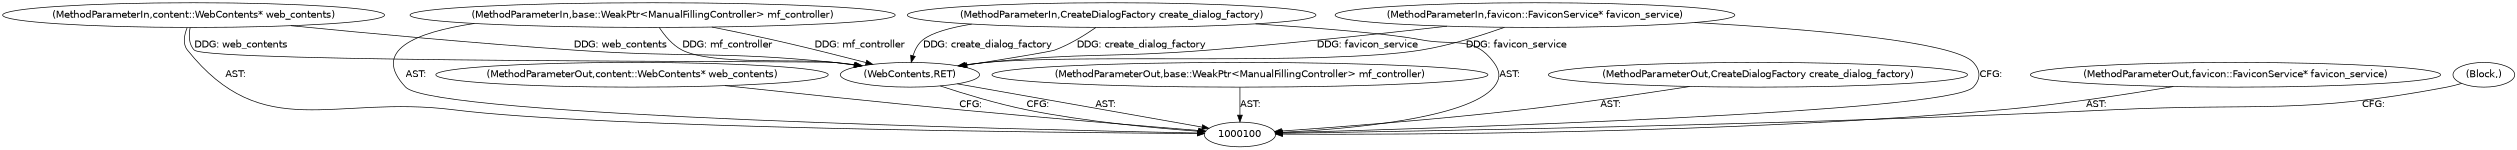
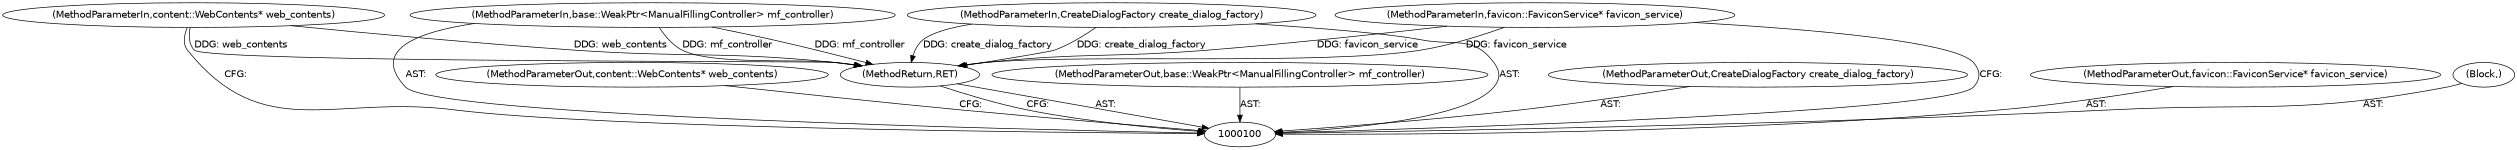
(237, 75) -> (237, 75)
(910, 75) -> (910, 75)
(2375, 105) -> (2375, 105)
